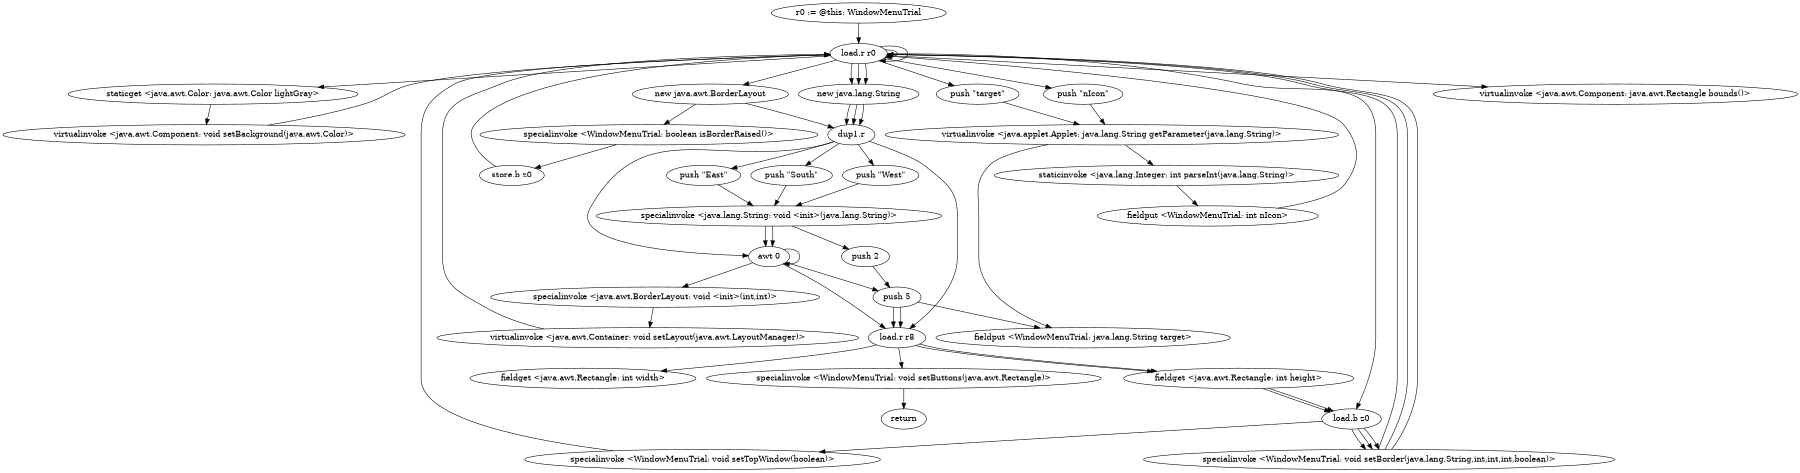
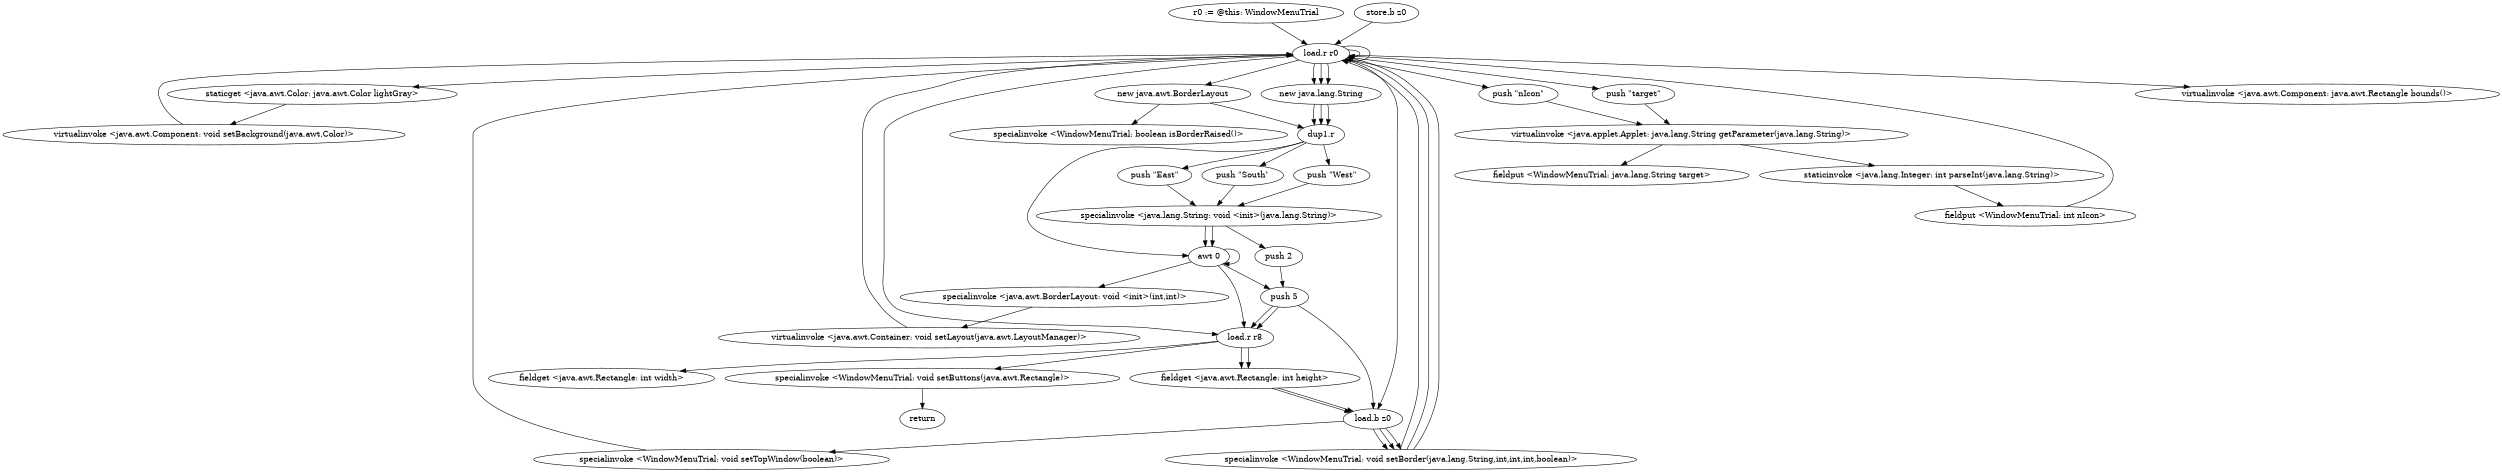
(578, 156) -> none
(957, 216) -> (884, 171)
(976, 314) -> (1348, 346)
